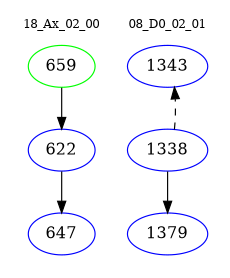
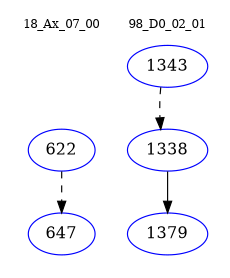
(62, 25) -> (62, 25)
(168, 25) -> (168, 25)
(62, 66) -> none
(175, 114) -> (160, 102)
(62, 186) -> (62, 186)
